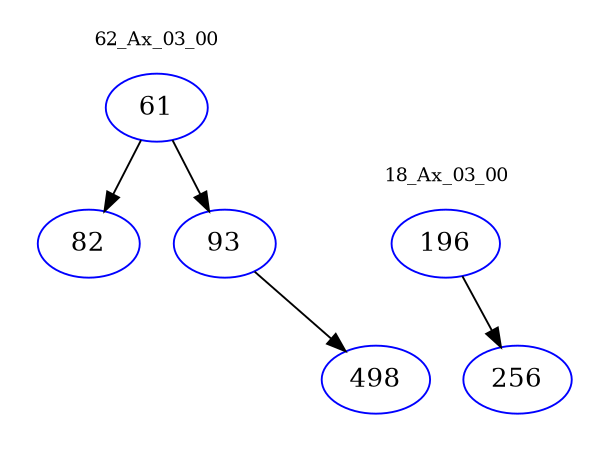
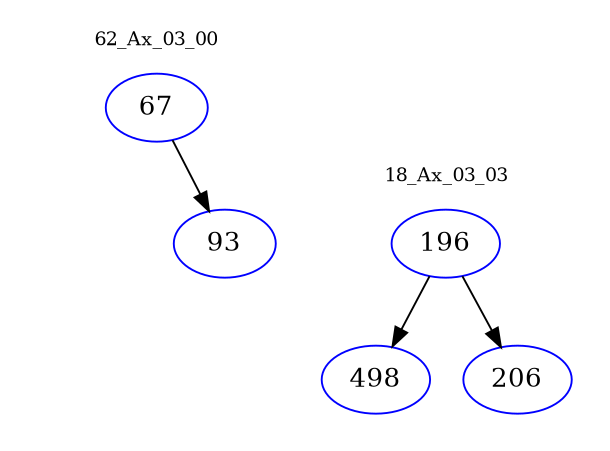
(157, 108) -> (157, 108)
(447, 177) -> (447, 177)
(89, 244) -> none
(293, 305) -> (416, 303)
(518, 380) -> (518, 380)
